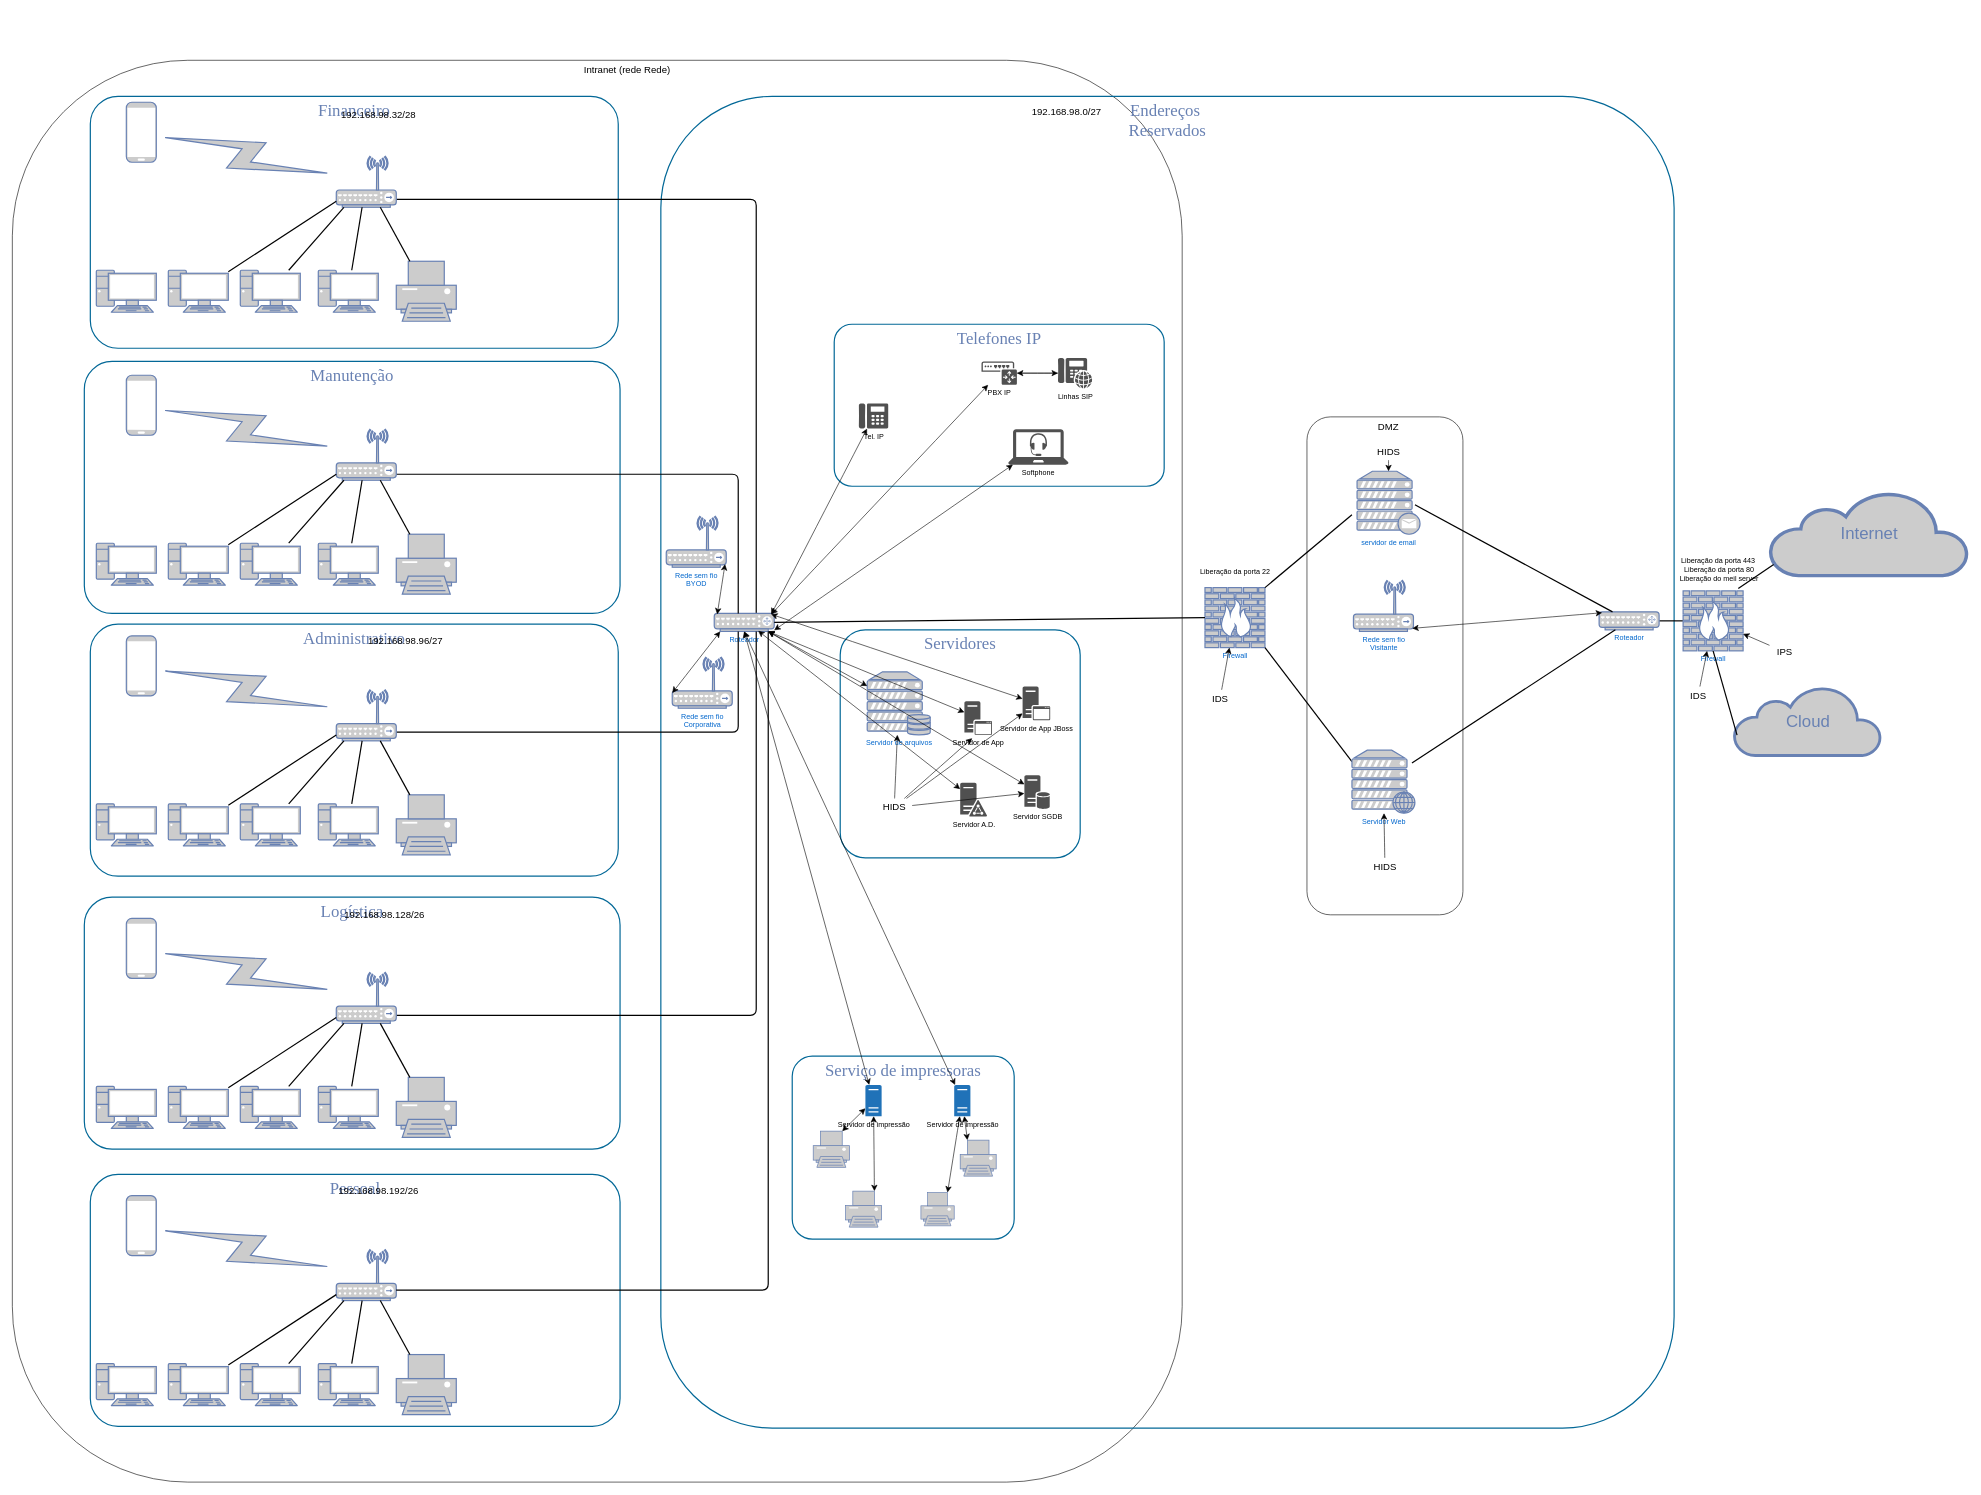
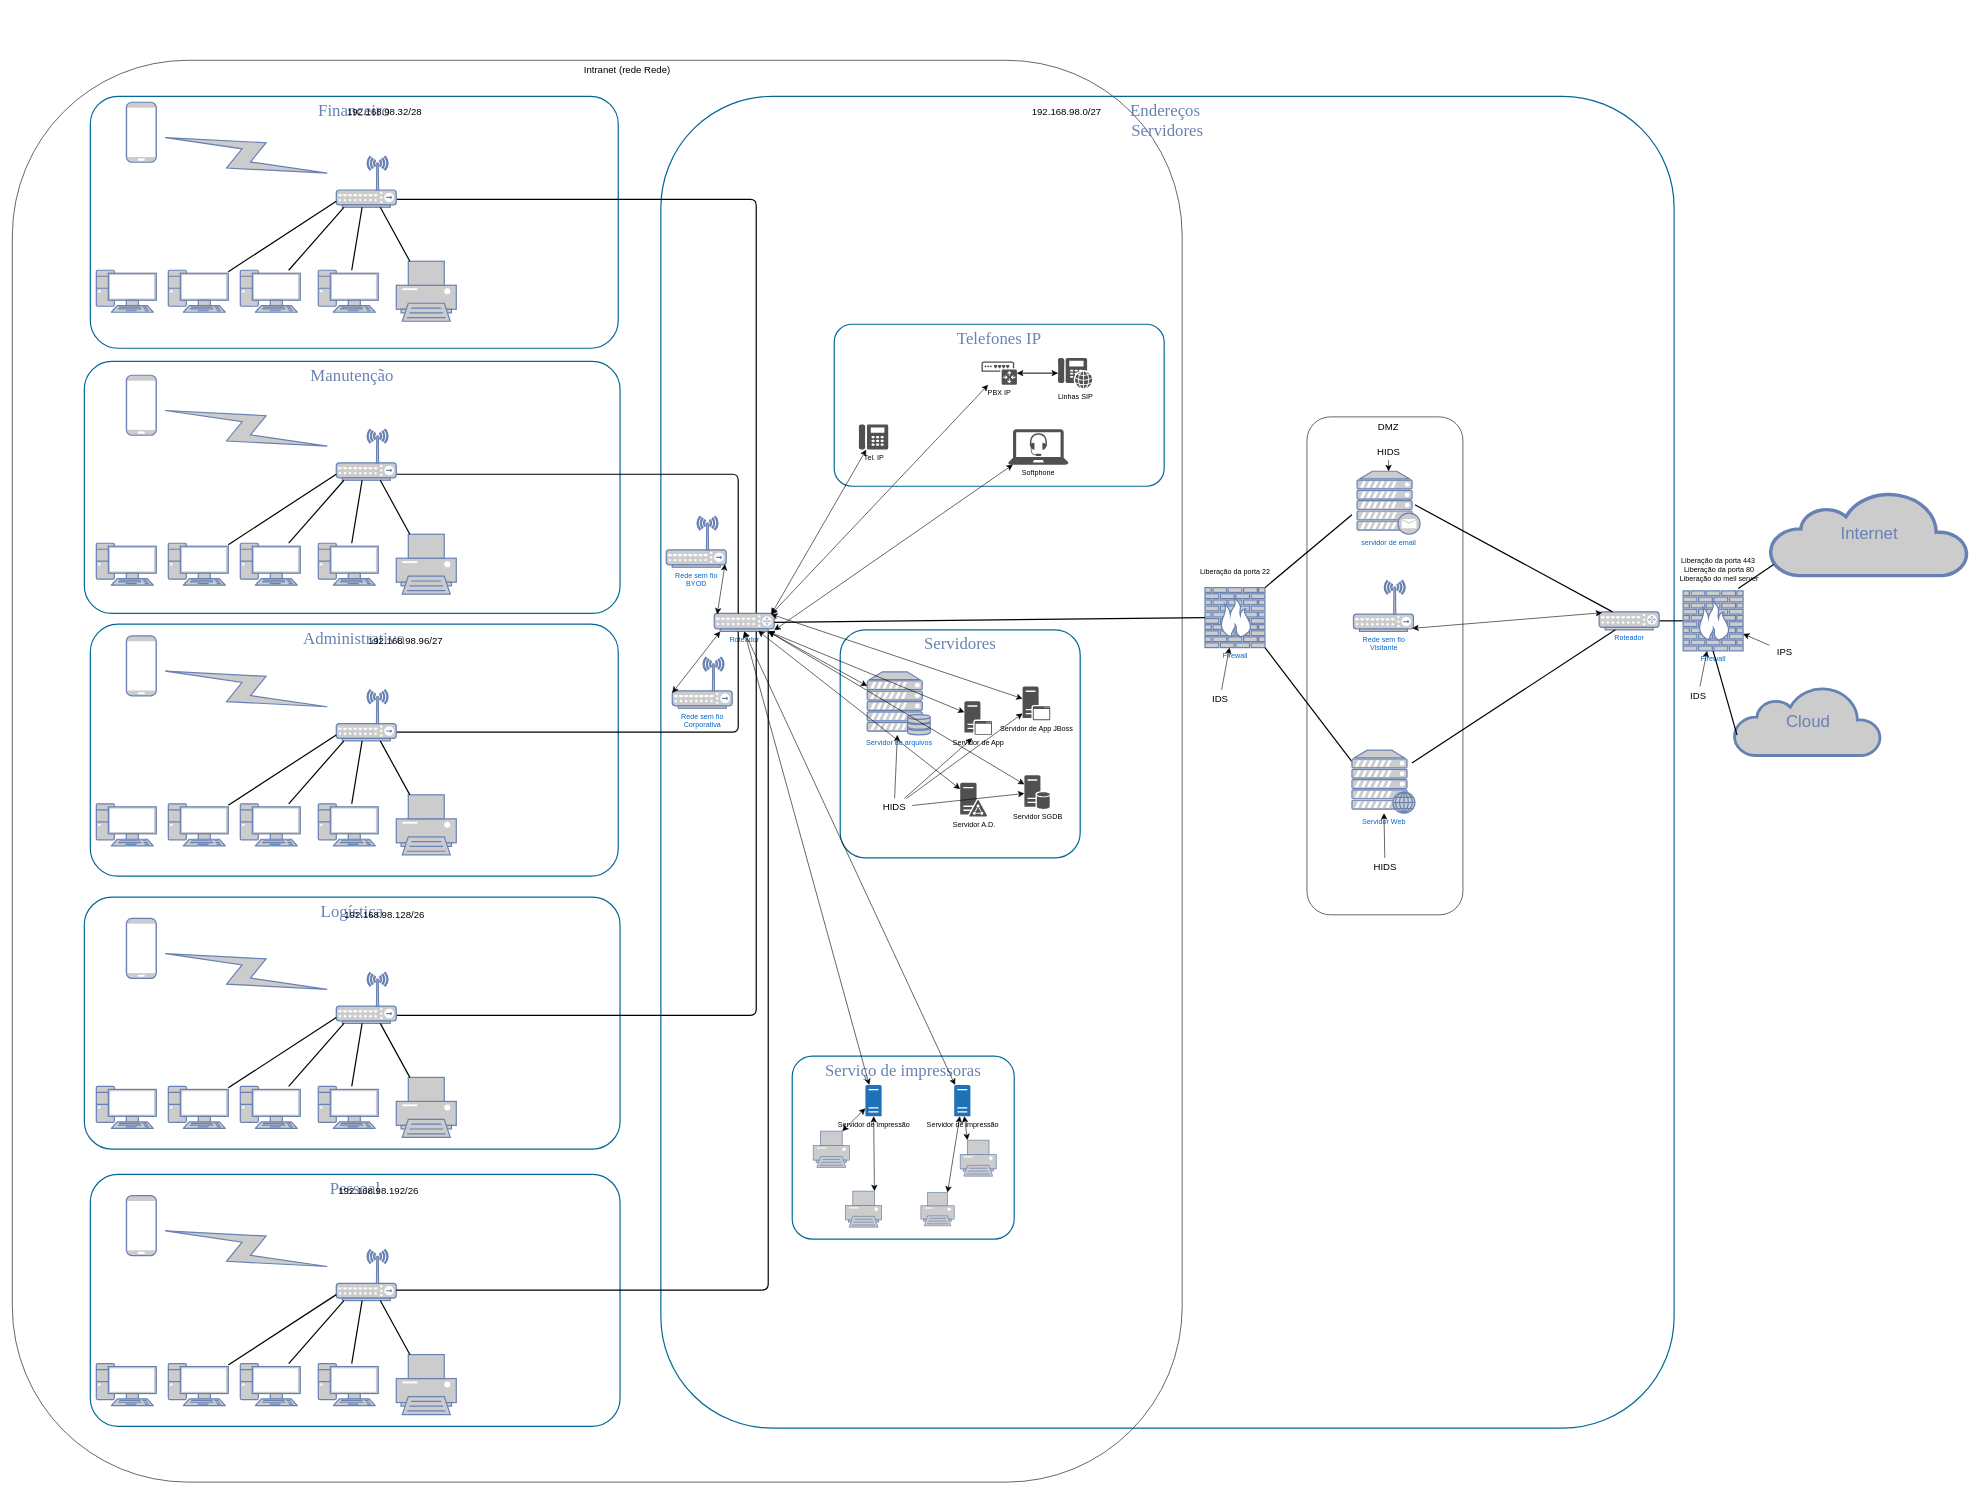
(378, 114) -> (384, 111)
(1168, 121) -> (1168, 121)
(874, 416) -> (874, 437)
